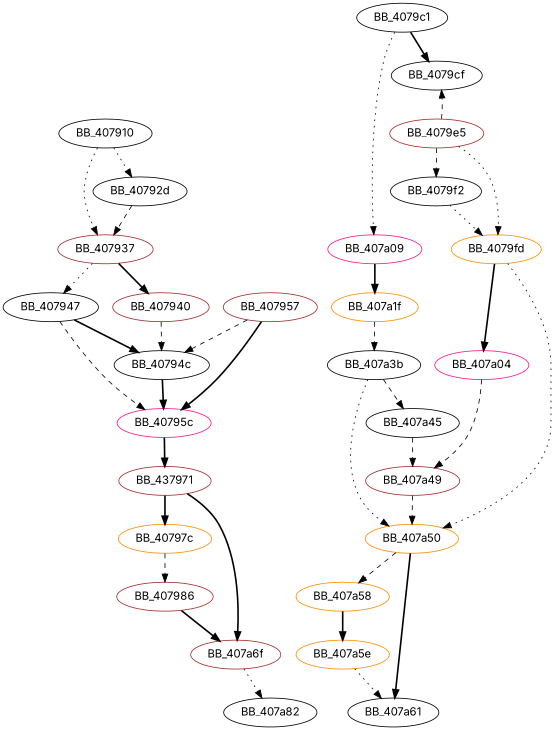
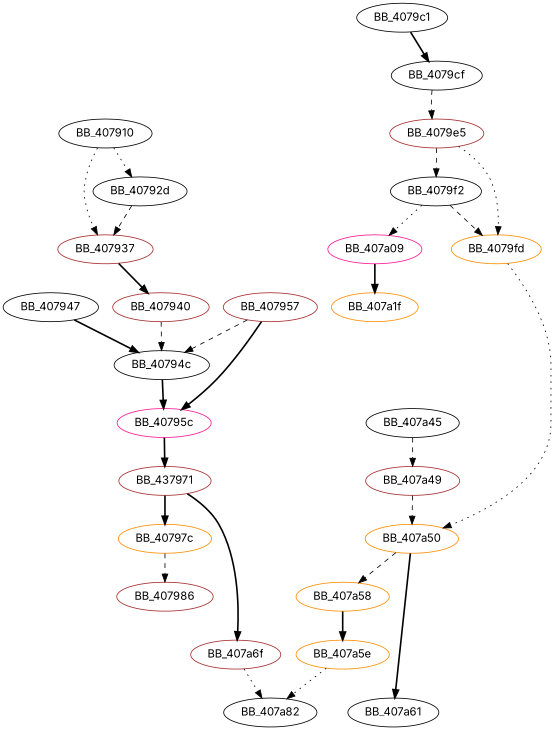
(442, 108) -> (431, 100)
(374, 128) -> (409, 217)
(463, 218) -> (463, 218)
(81, 275) -> none
(374, 365) -> none
(482, 365) -> none
(95, 367) -> none
(197, 623) -> none
(365, 681) -> (310, 681)
